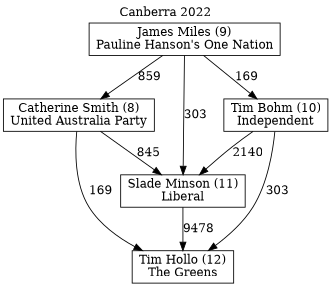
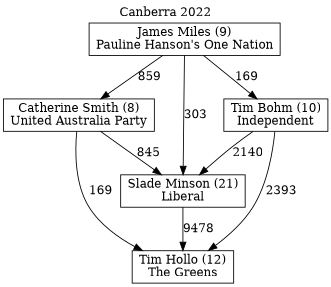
(183, 191) -> (183, 191)
(278, 191) -> (281, 191)
